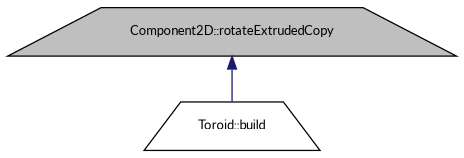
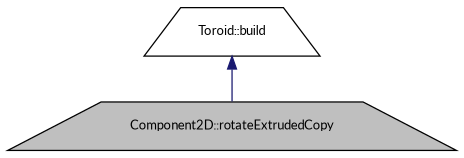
(232, 85) -> (232, 85)
